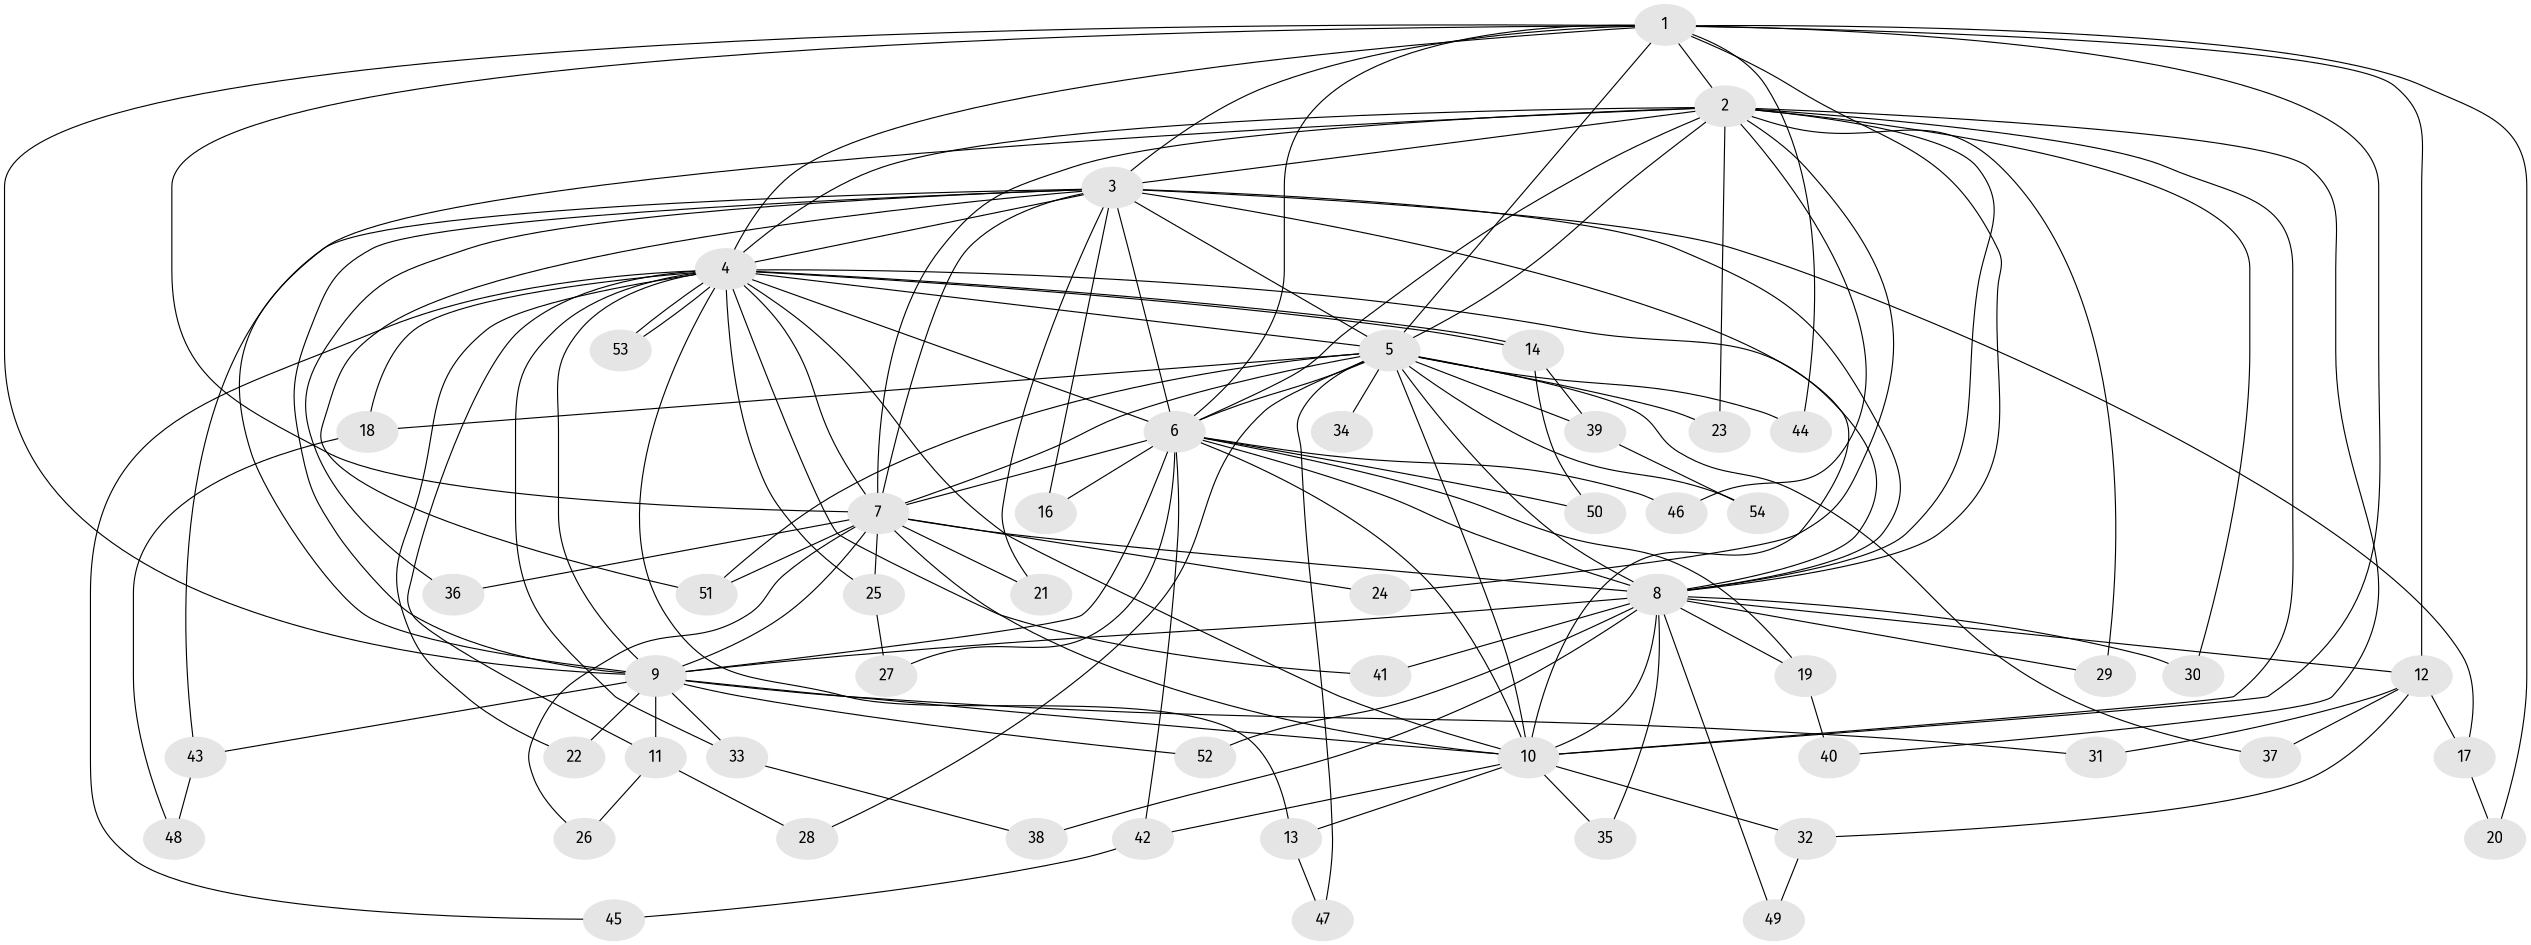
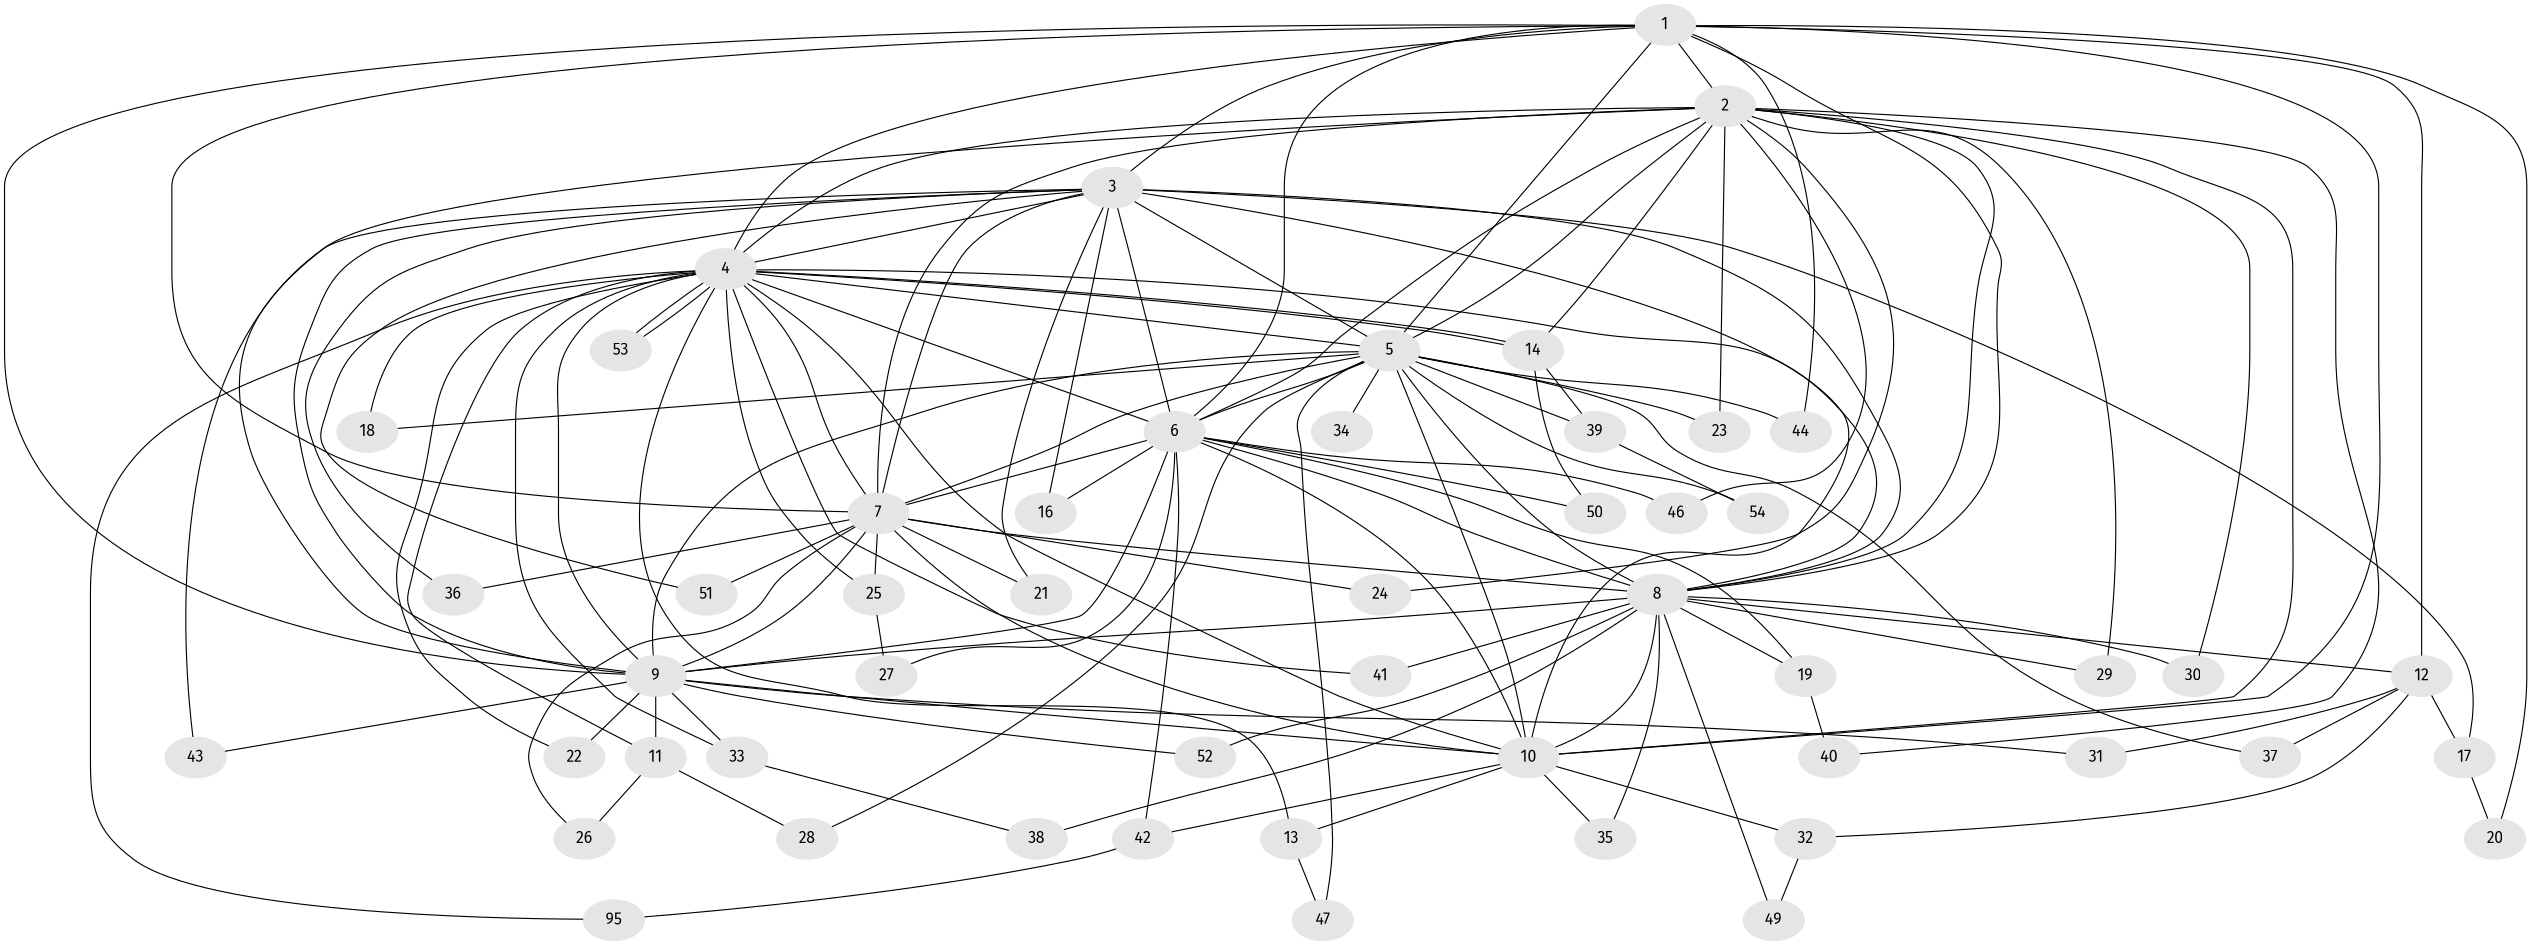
(1419, 147) -> (1641, 220)
(1040, 412) -> (944, 406)
(174, 839) -> none
(614, 920) -> (614, 920)
